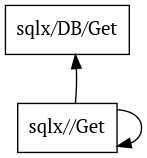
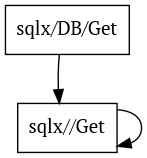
(76, 86) -> (58, 72)
